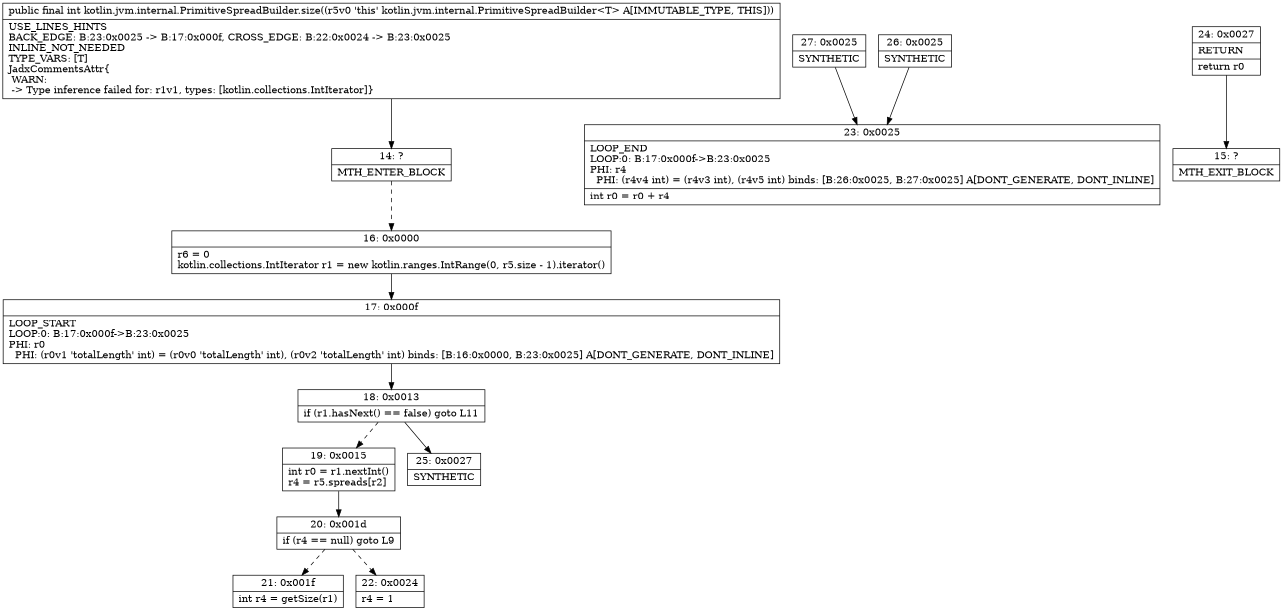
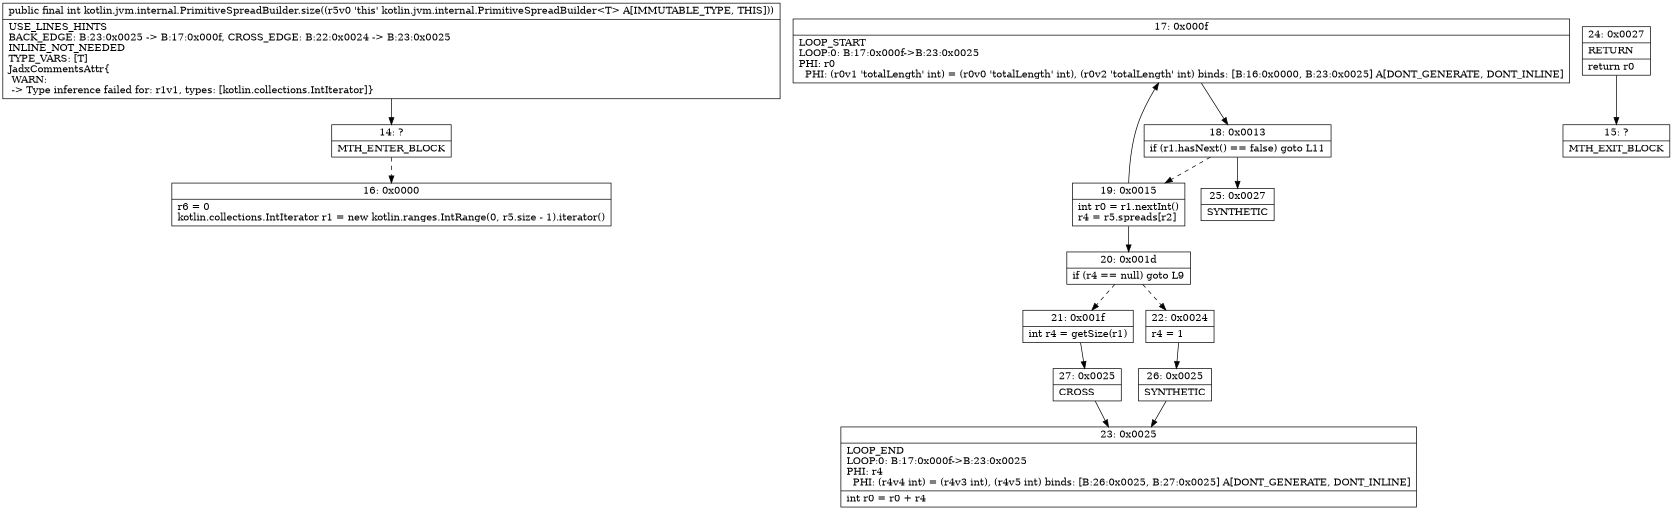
(829, 59) -> (1077, 393)
(391, 283) -> (1135, 134)
none -> (1082, 352)
none -> (1178, 352)
